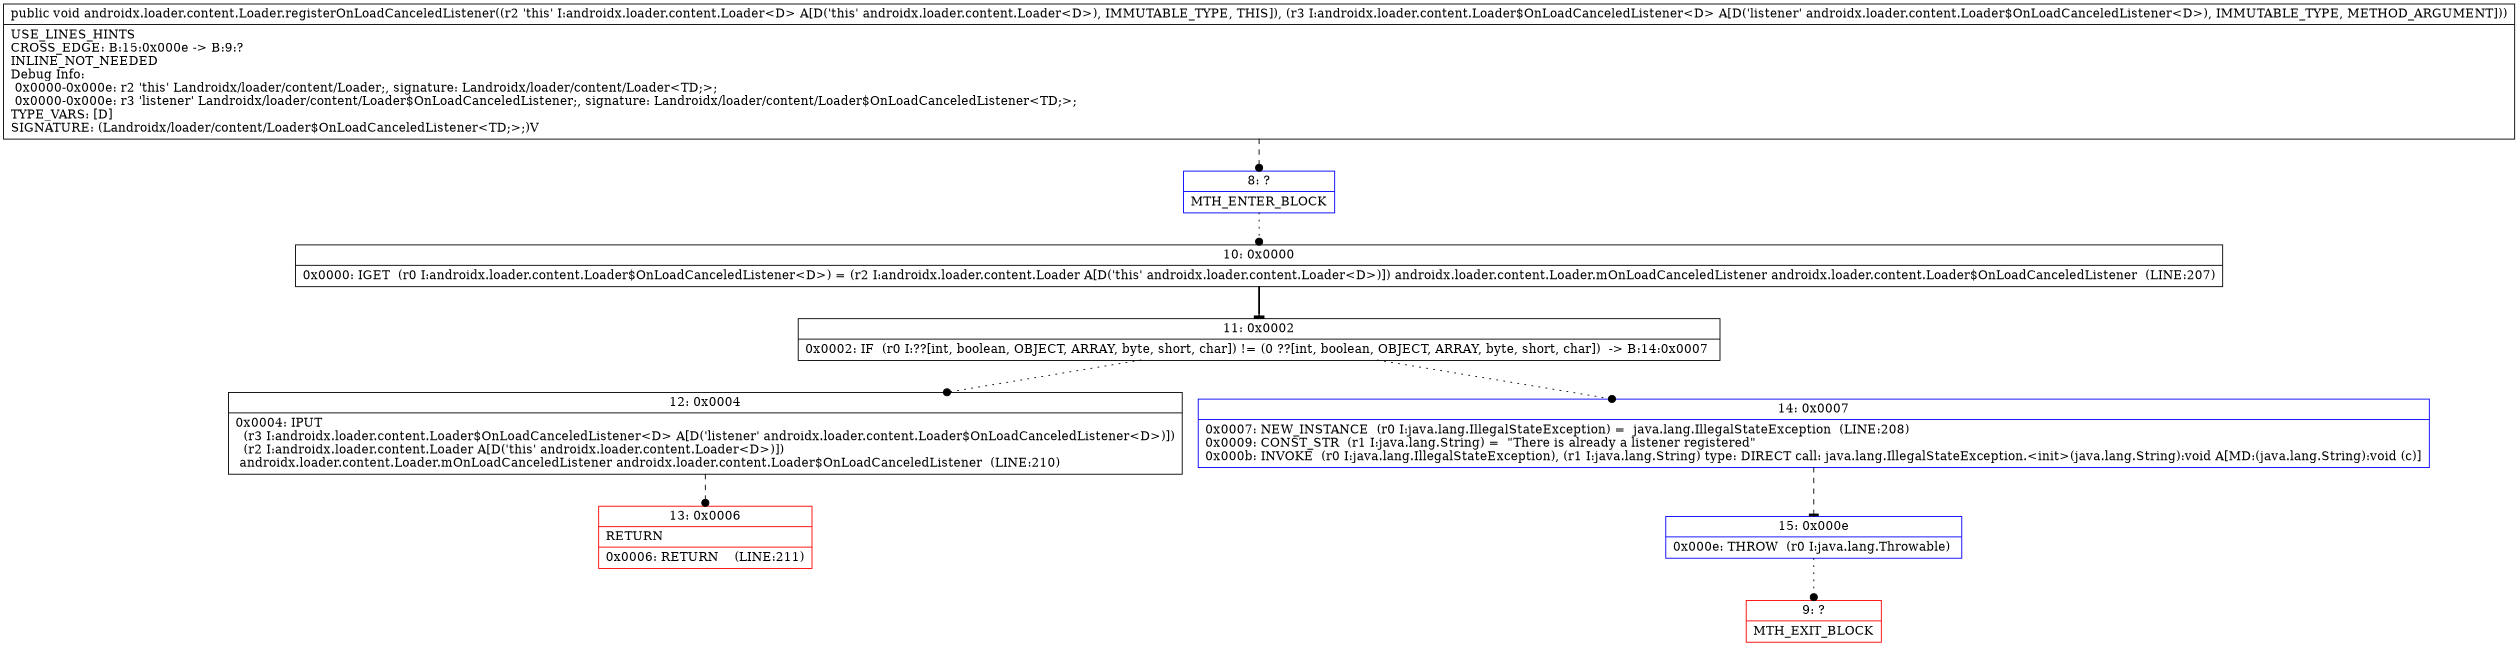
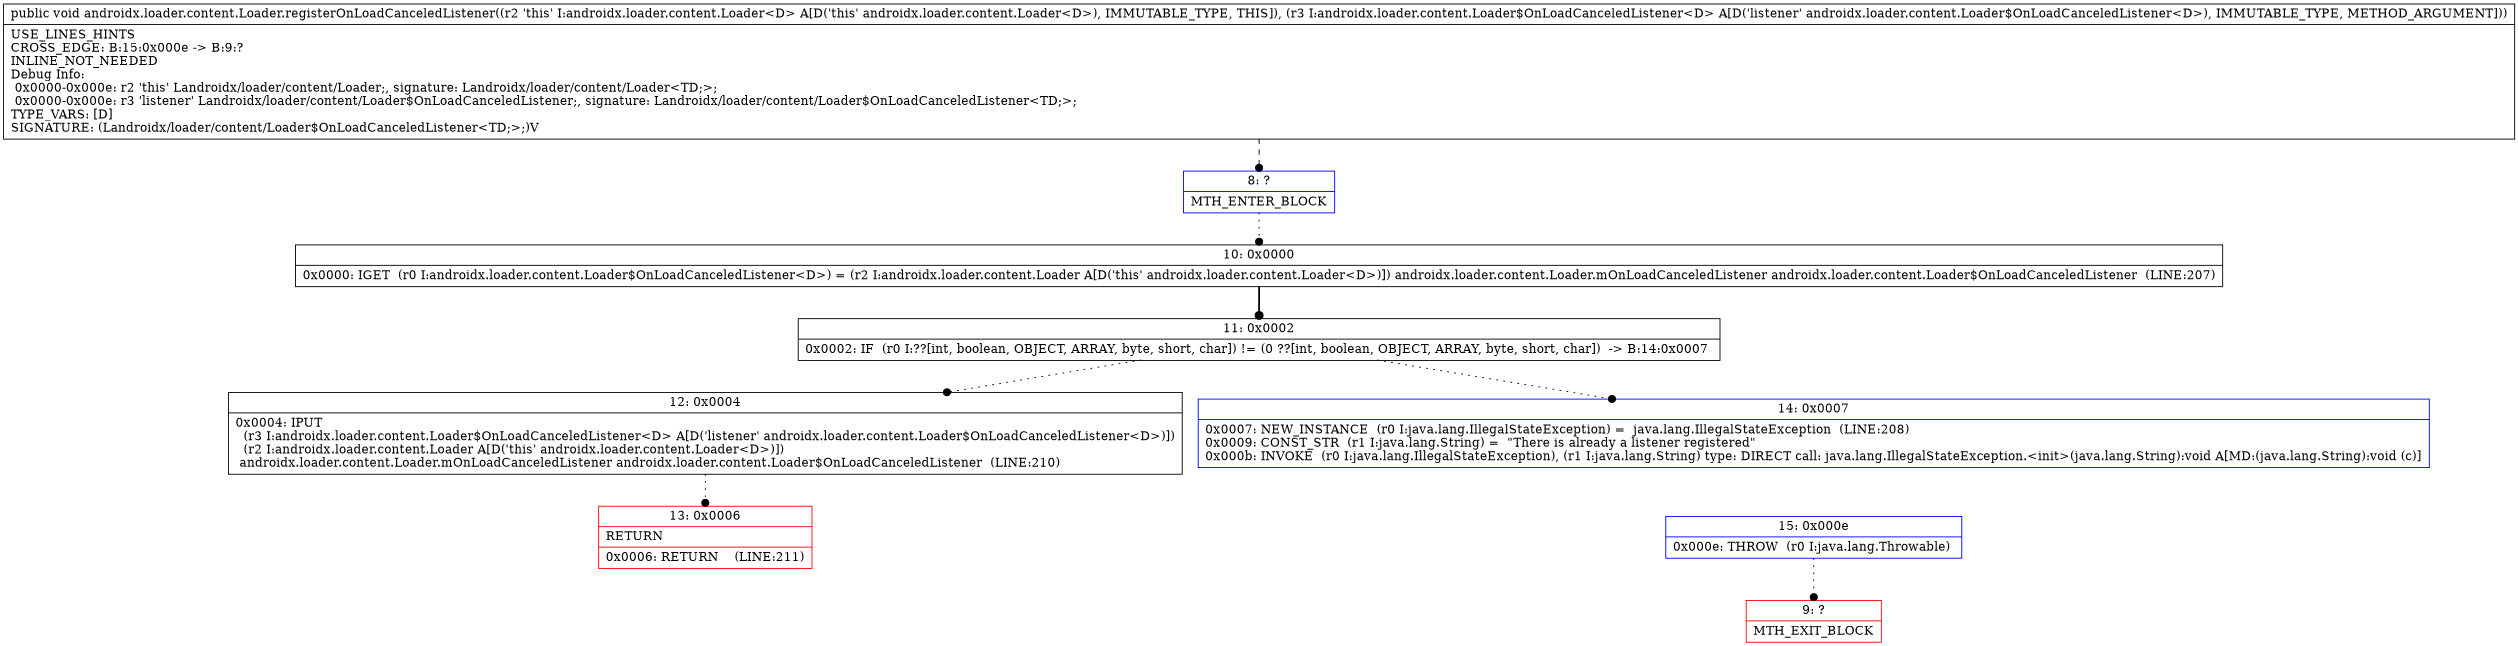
(1259, 300) -> (1259, 300)
(705, 487) -> (705, 487)
(1814, 490) -> none
